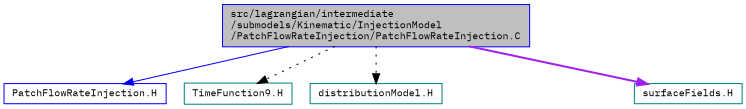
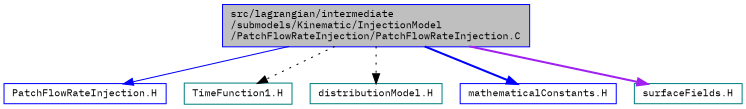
(238, 94) -> (238, 94)
none -> (538, 94)
